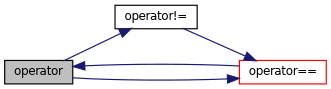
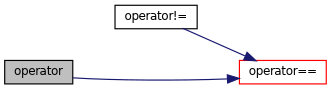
(92, 47) -> none
(162, 64) -> none
